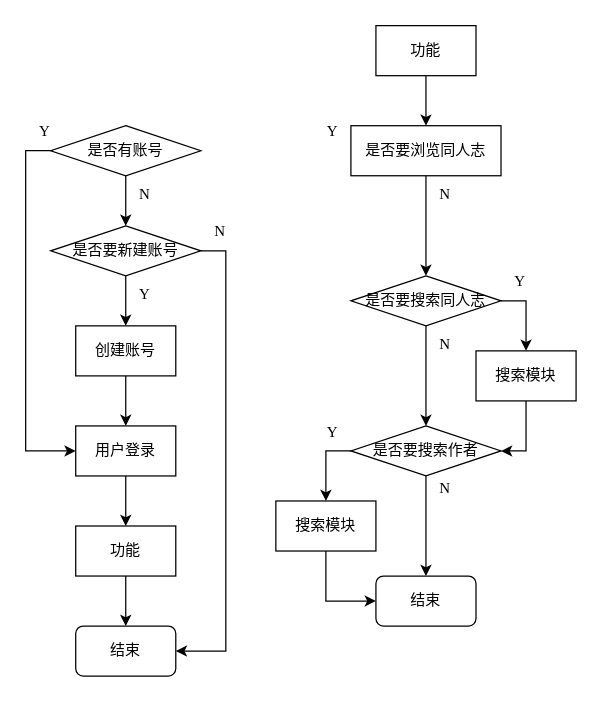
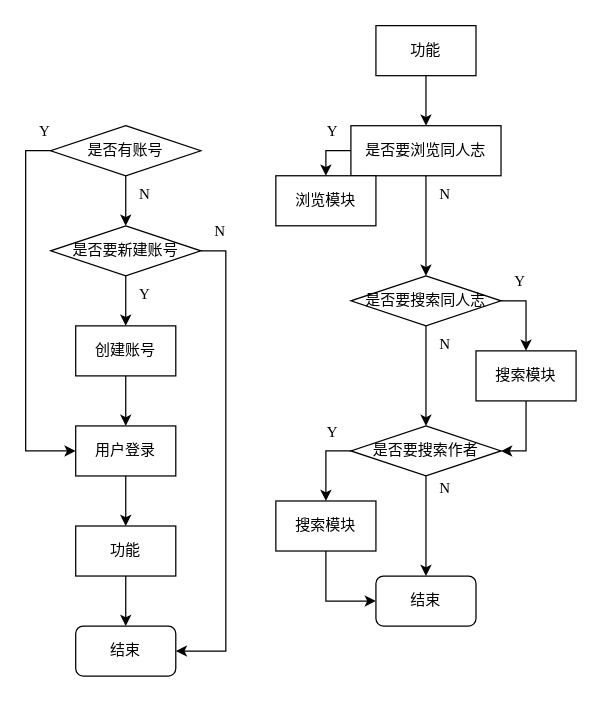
none -> (330, 151)
none -> (326, 201)
